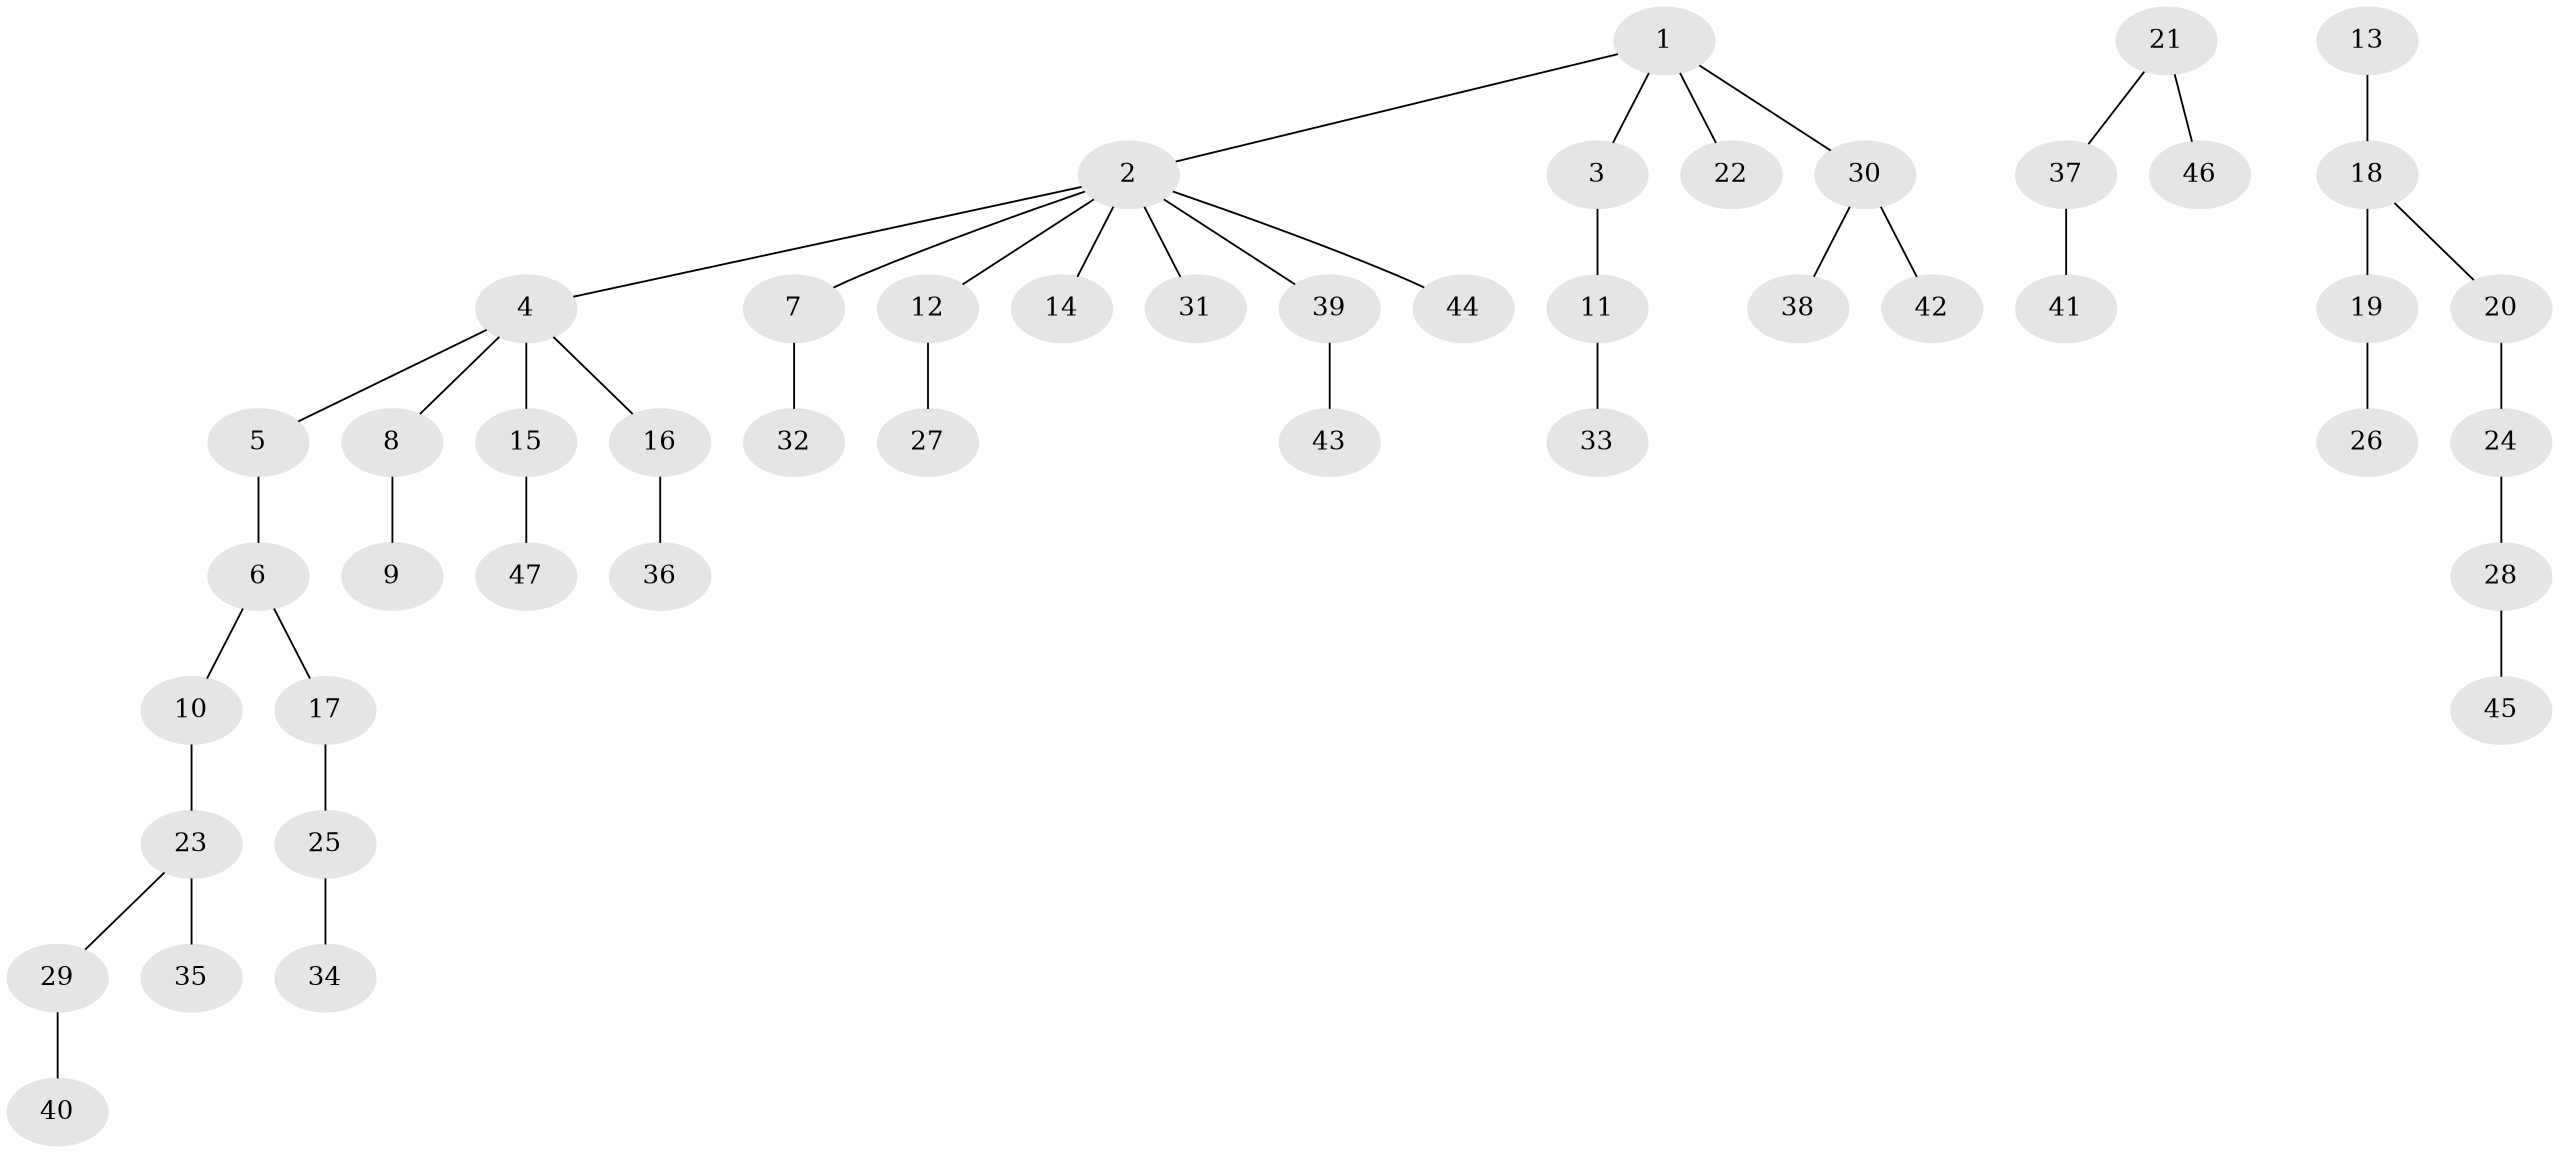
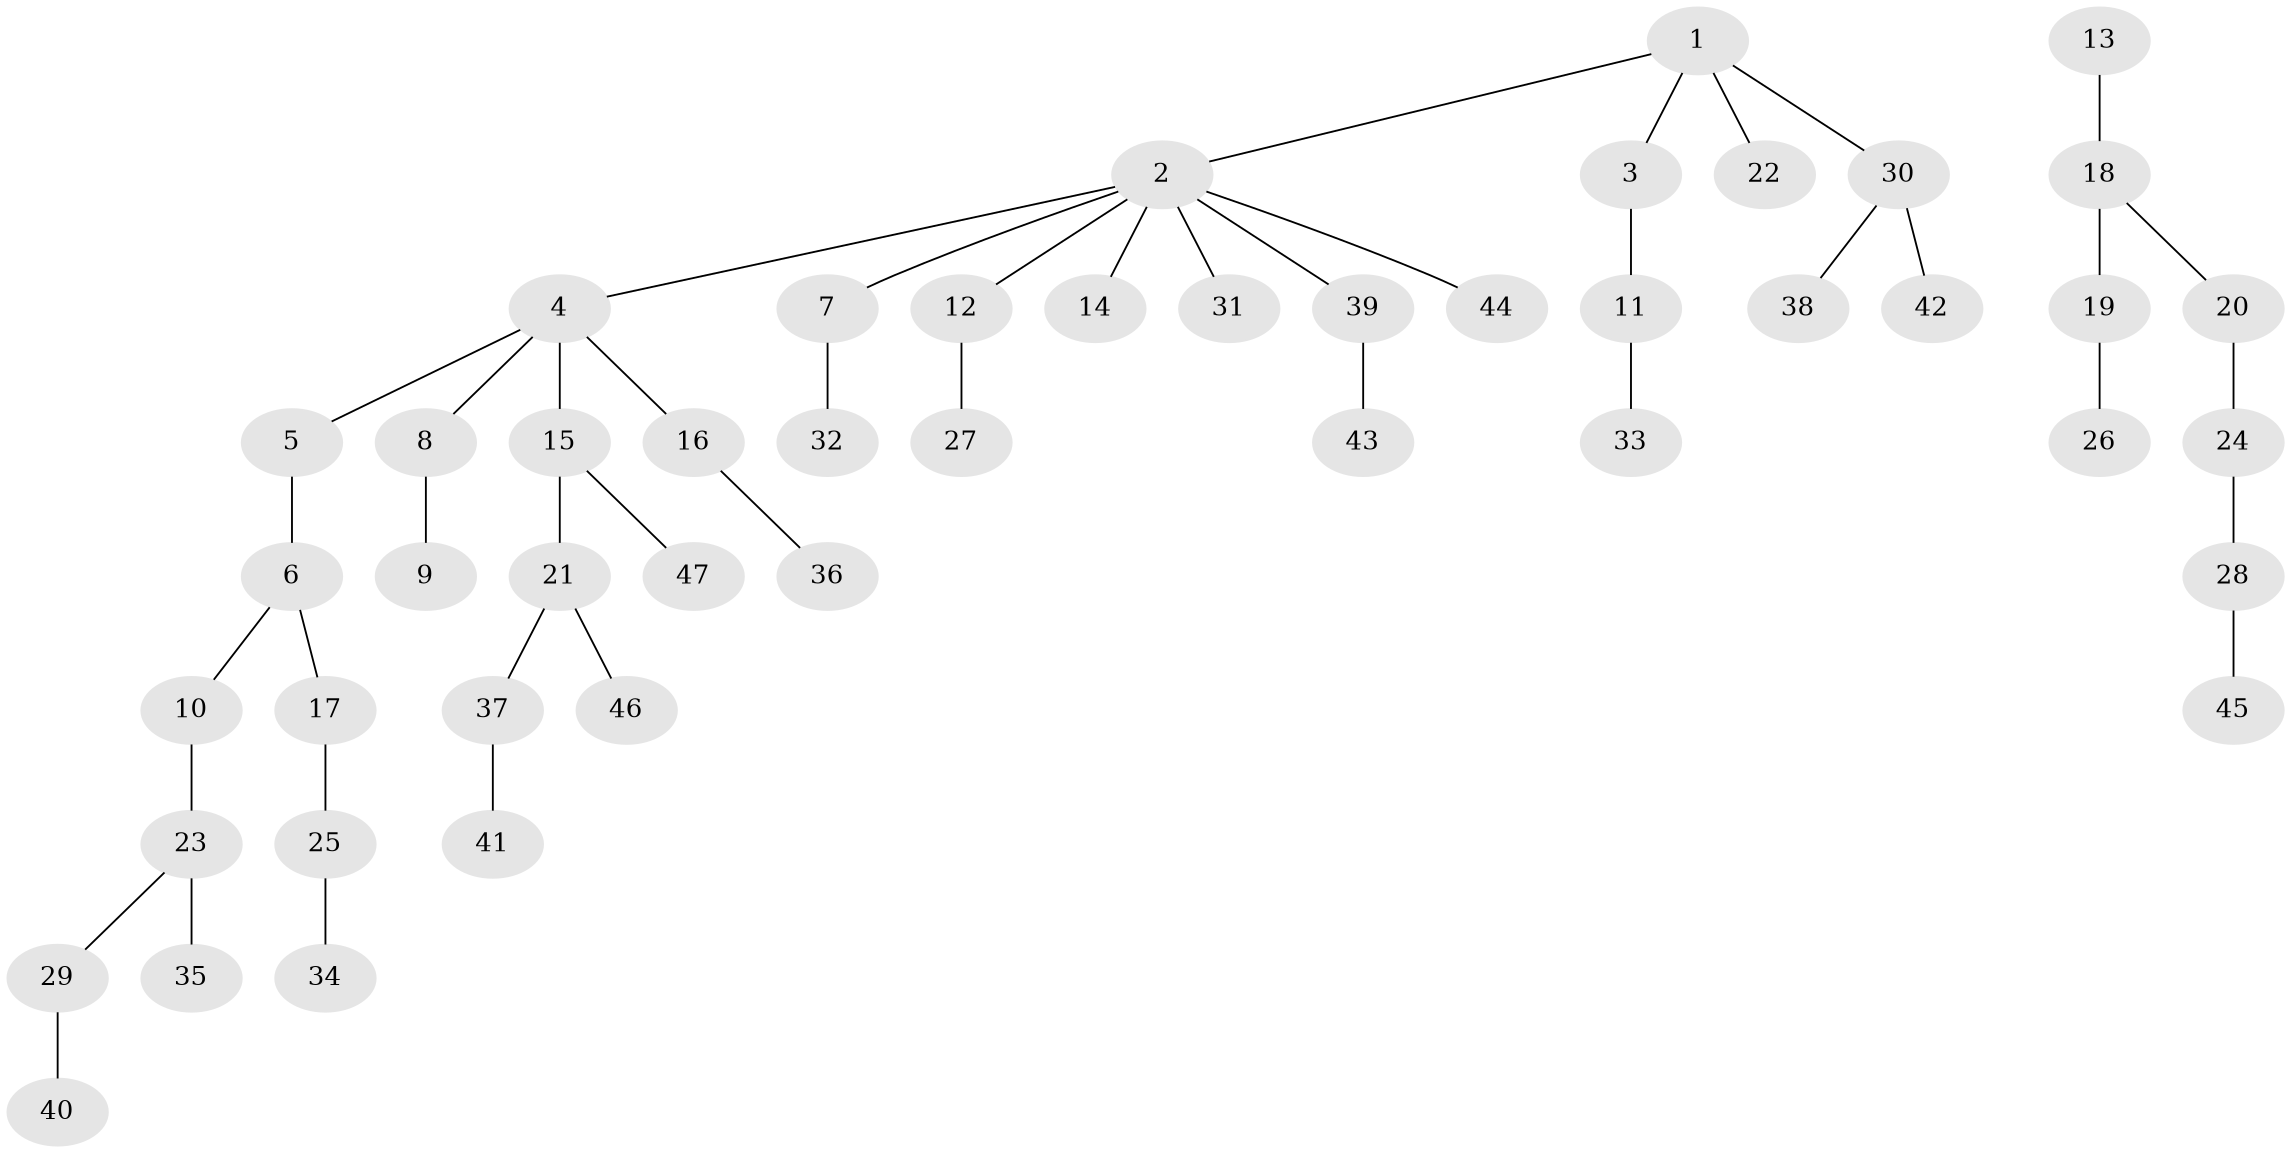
none -> (560, 510)
